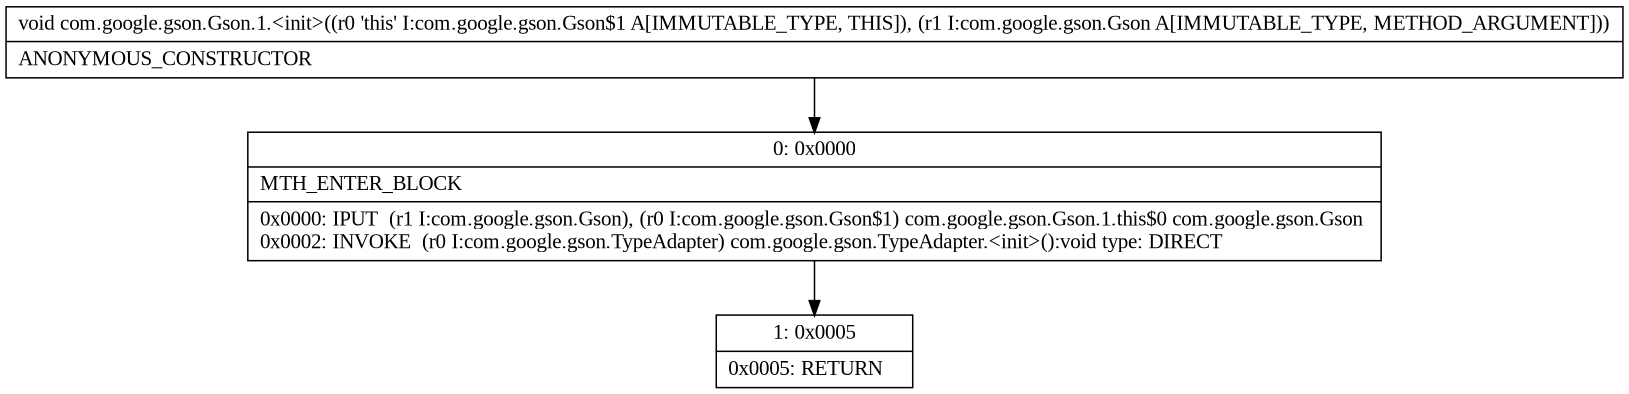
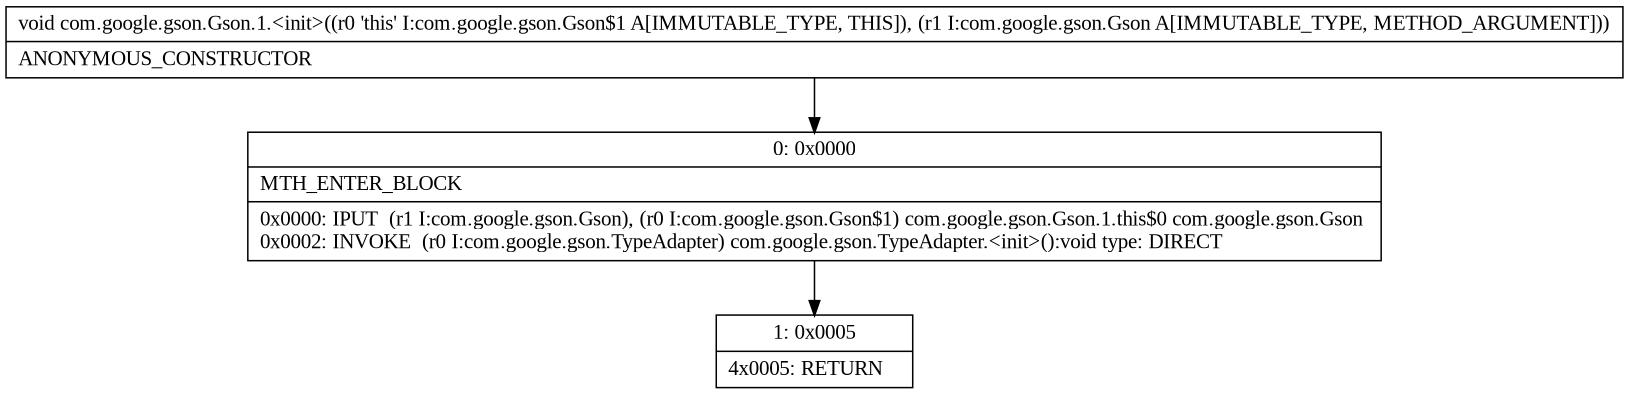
(814, 369) -> (814, 369)
